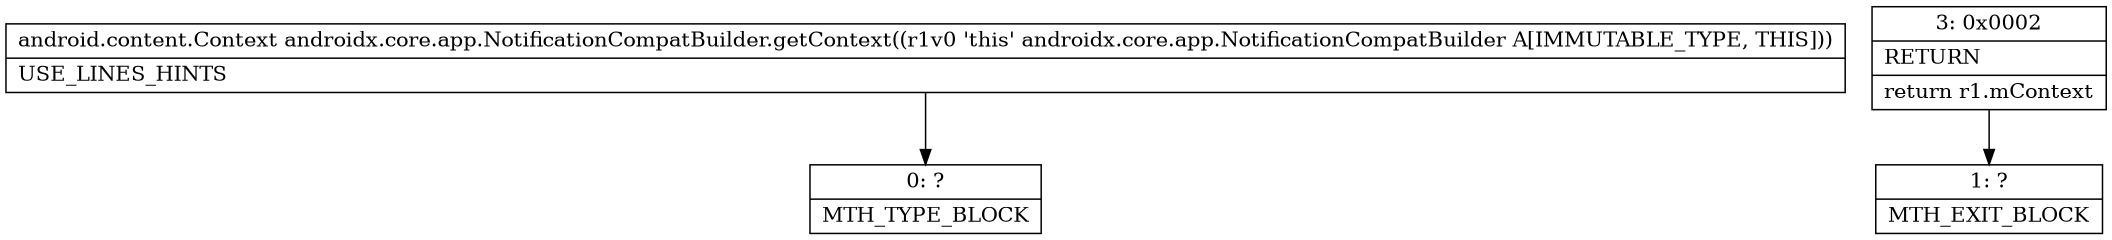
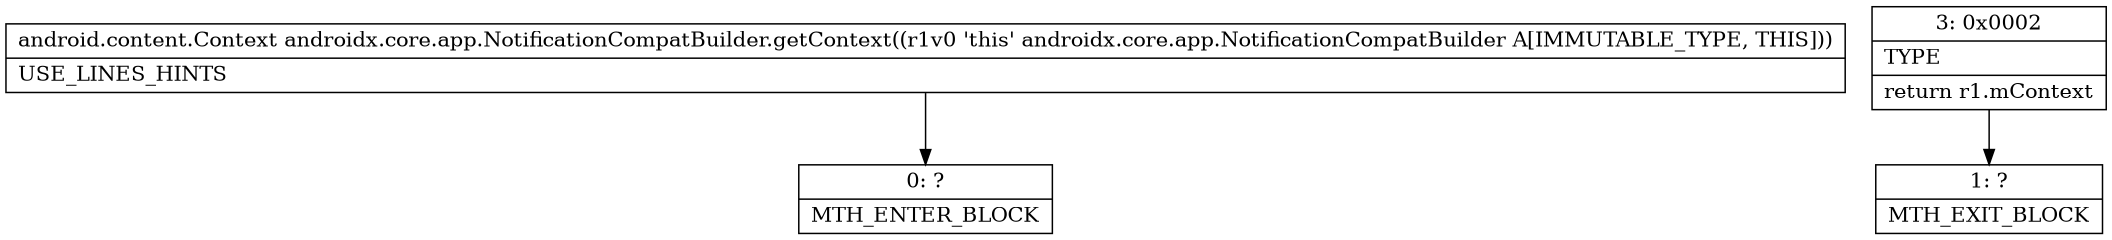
(1932, 57) -> (1913, 57)
(926, 216) -> (926, 216)
